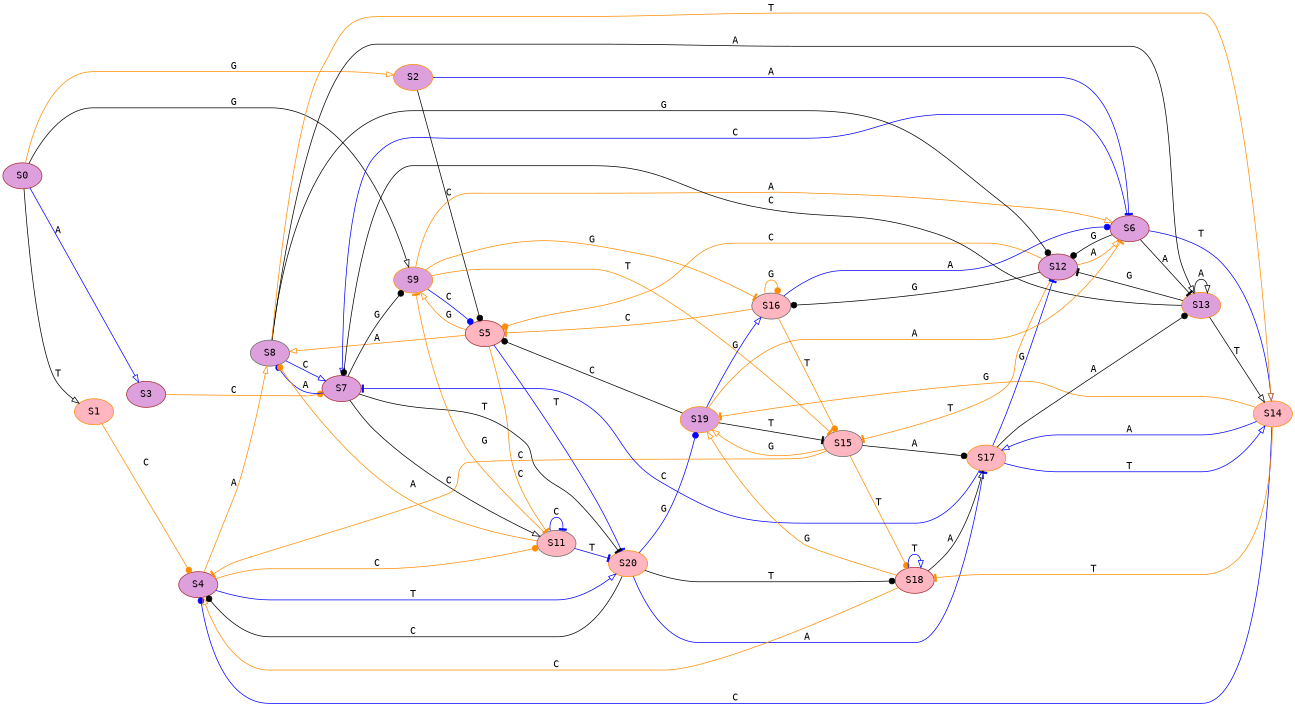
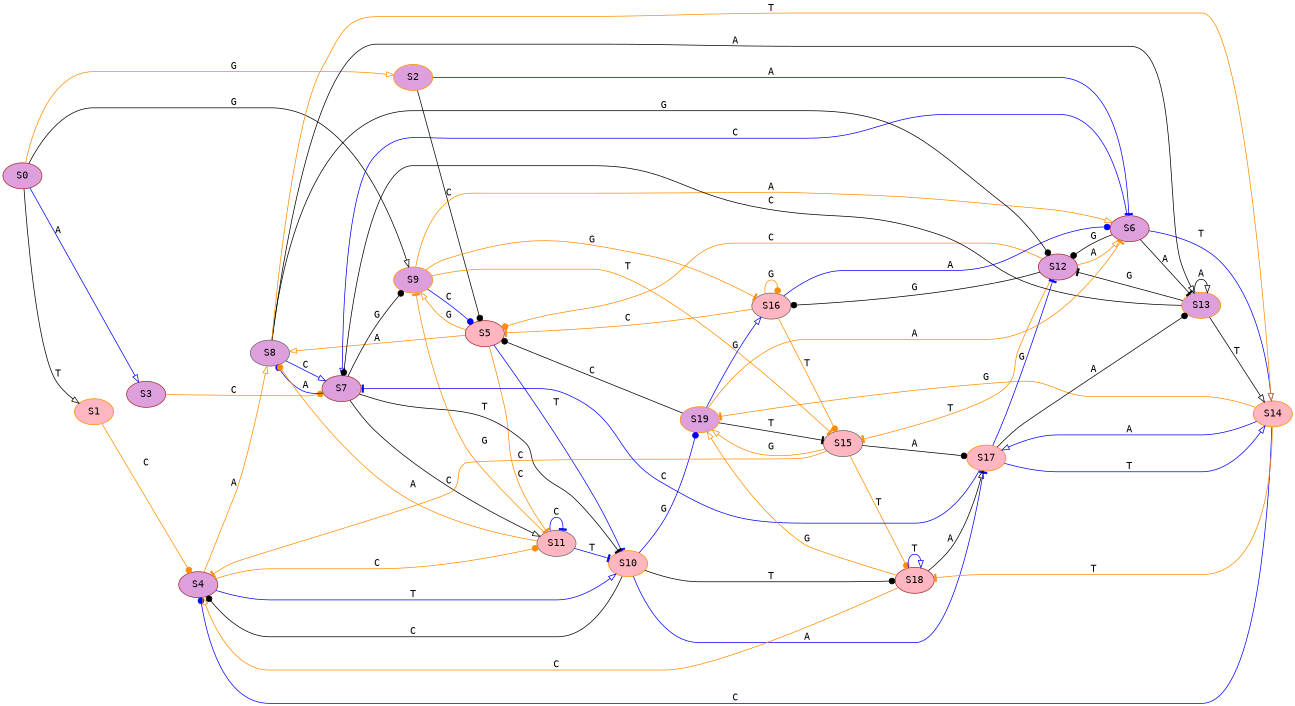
(628, 564) -> (628, 564)
